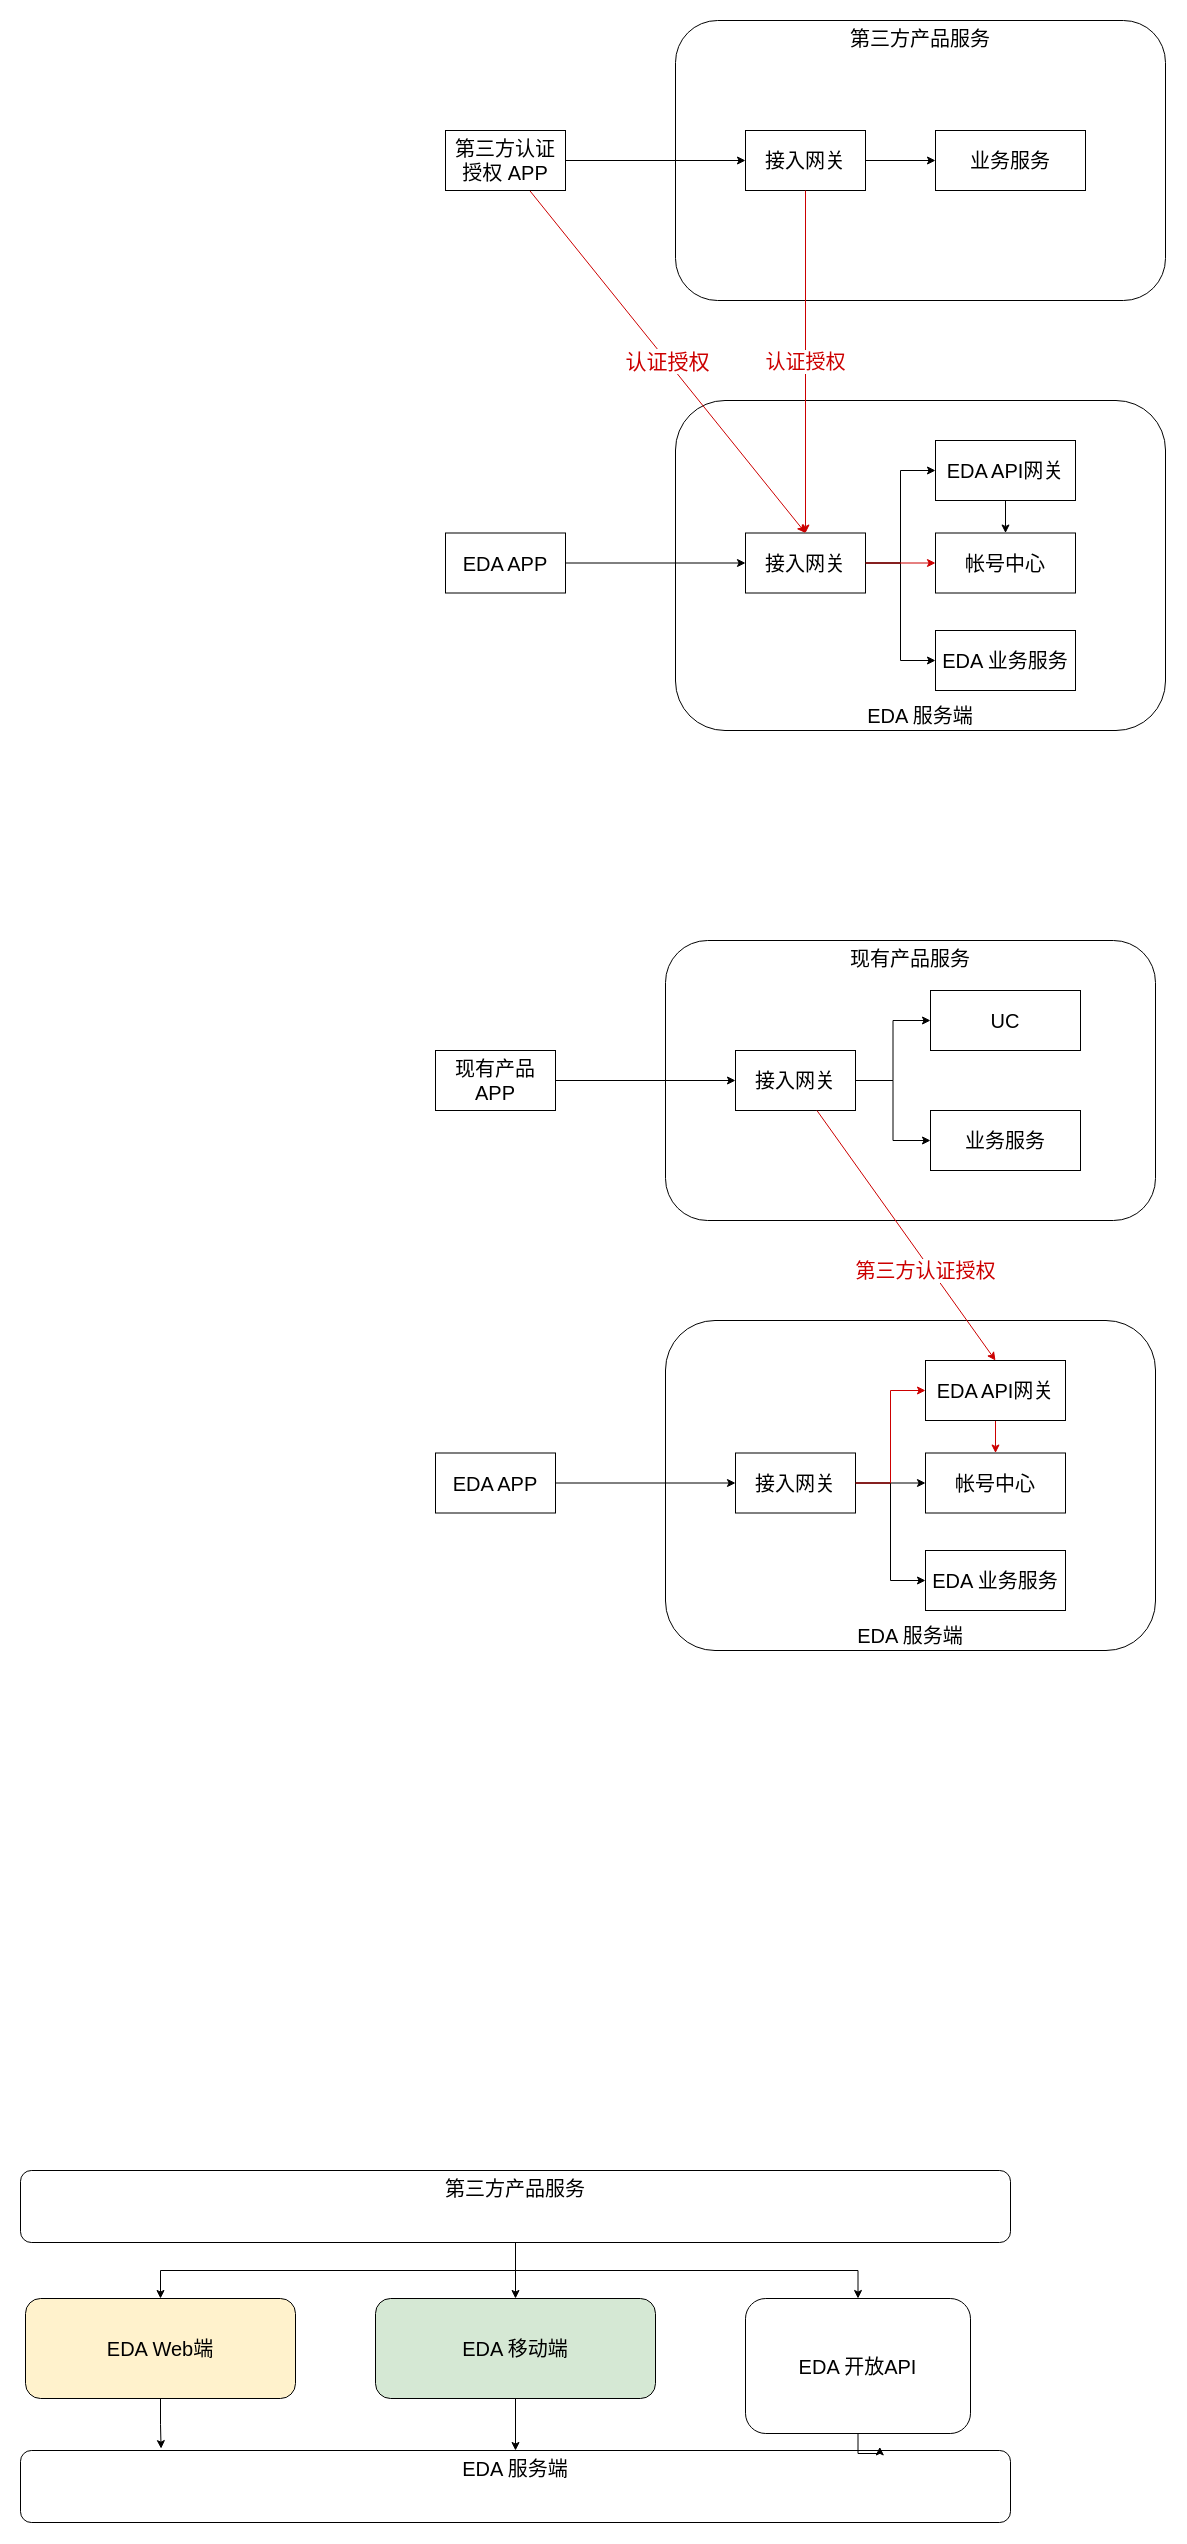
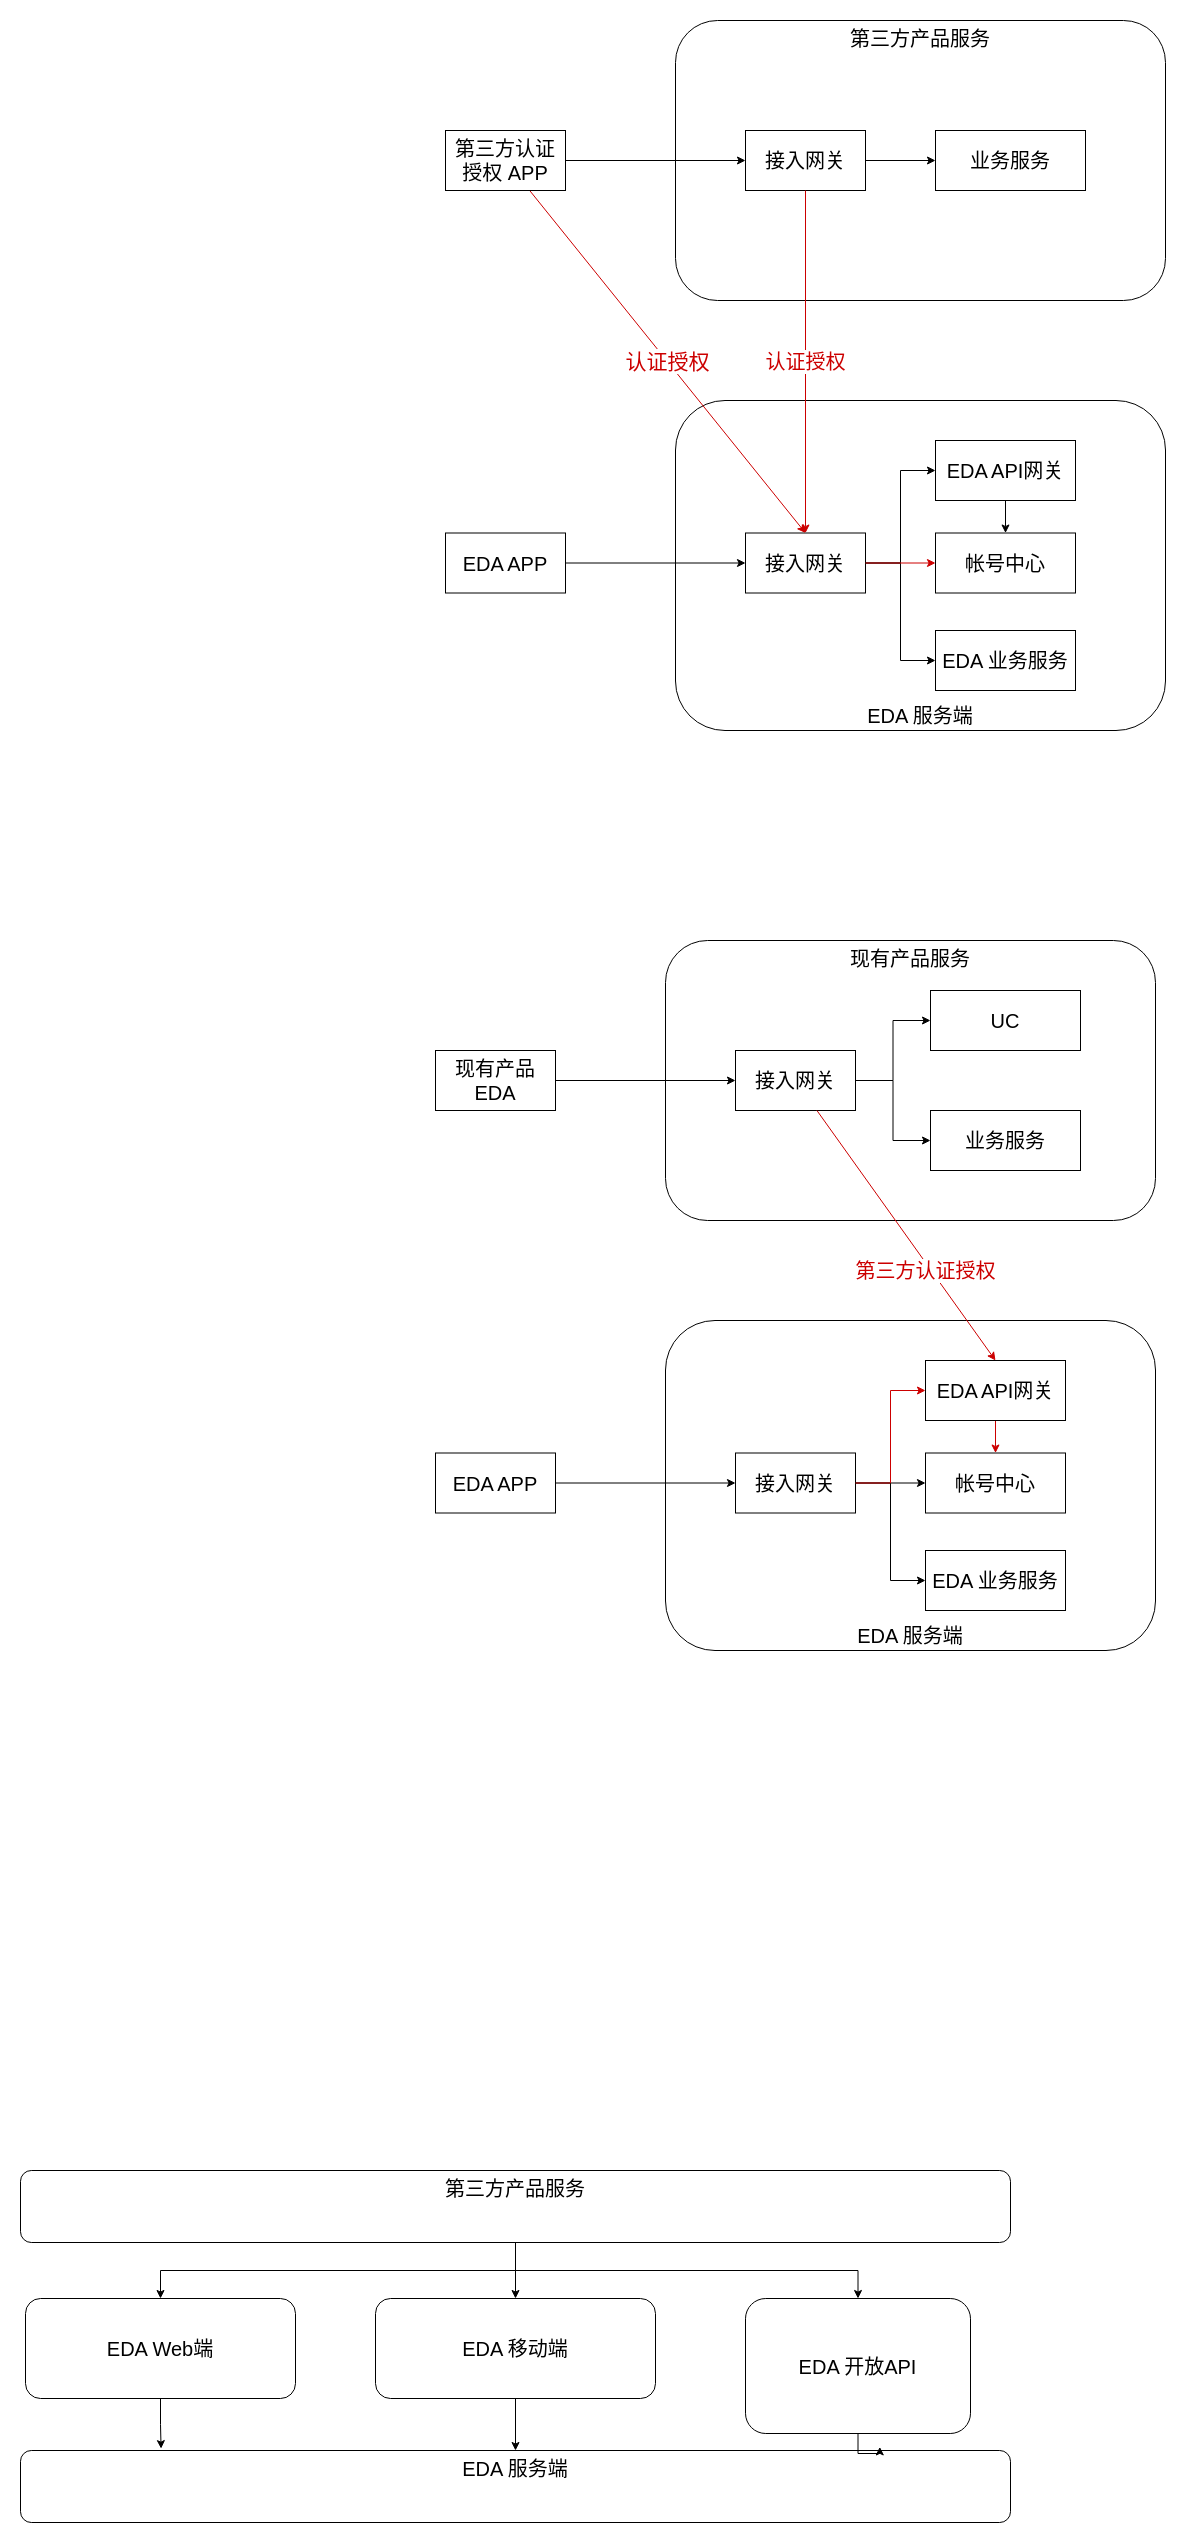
(496, 1081) -> (496, 1081)
(161, 2349) -> (161, 2349)
(516, 2349) -> (516, 2349)
